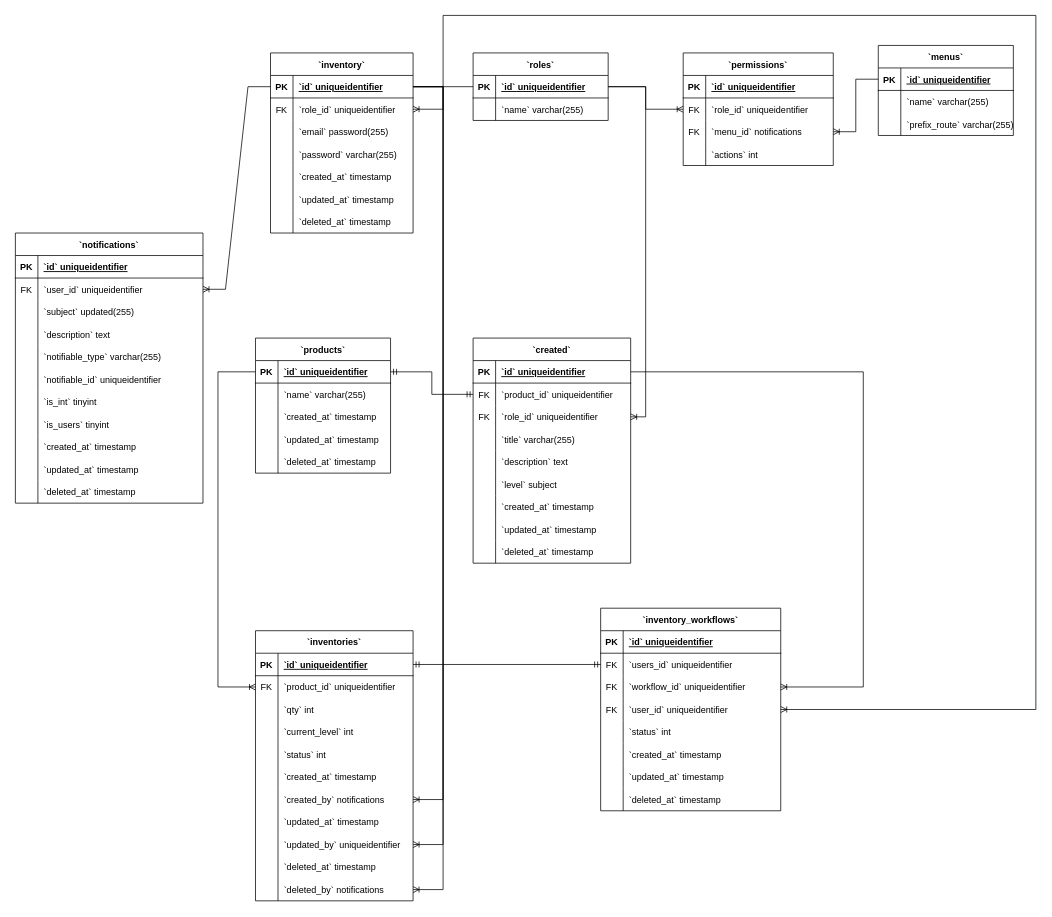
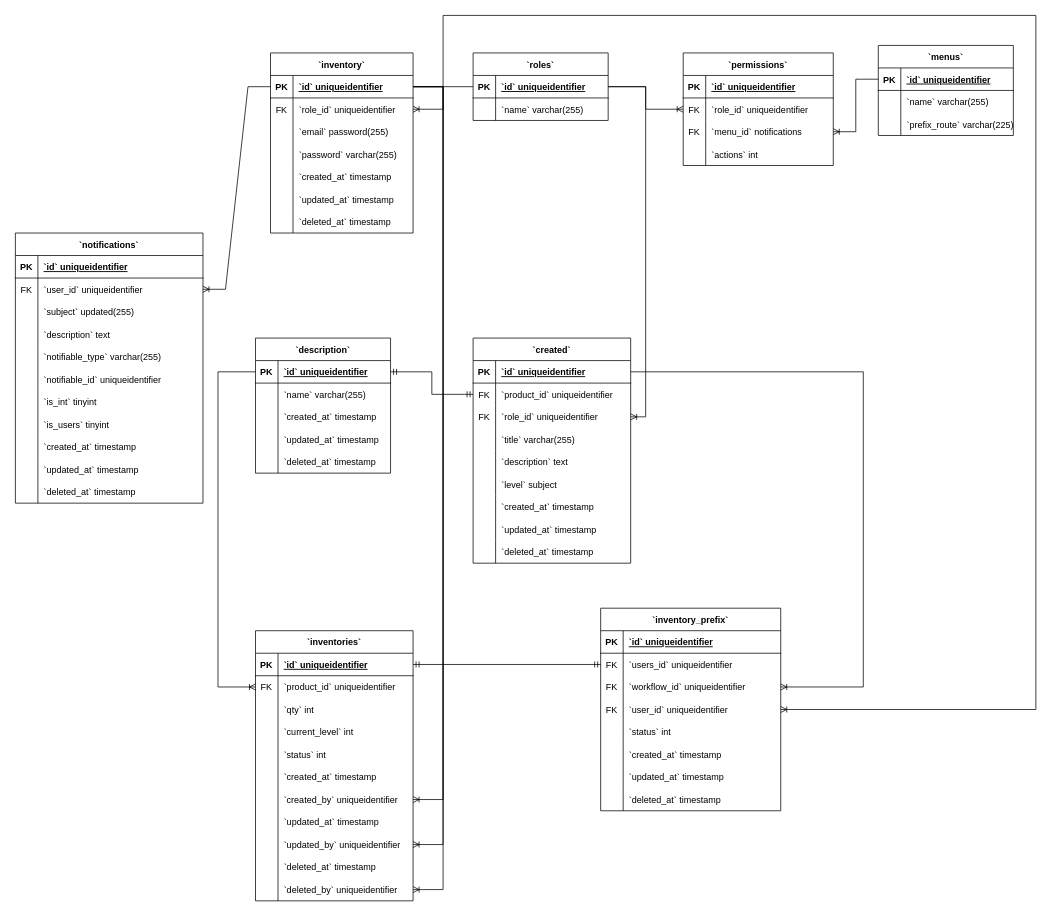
(972, 125) -> (972, 125)
(323, 350) -> (323, 350)
(690, 620) -> (690, 620)
(344, 800) -> (351, 800)
(343, 890) -> (350, 890)
